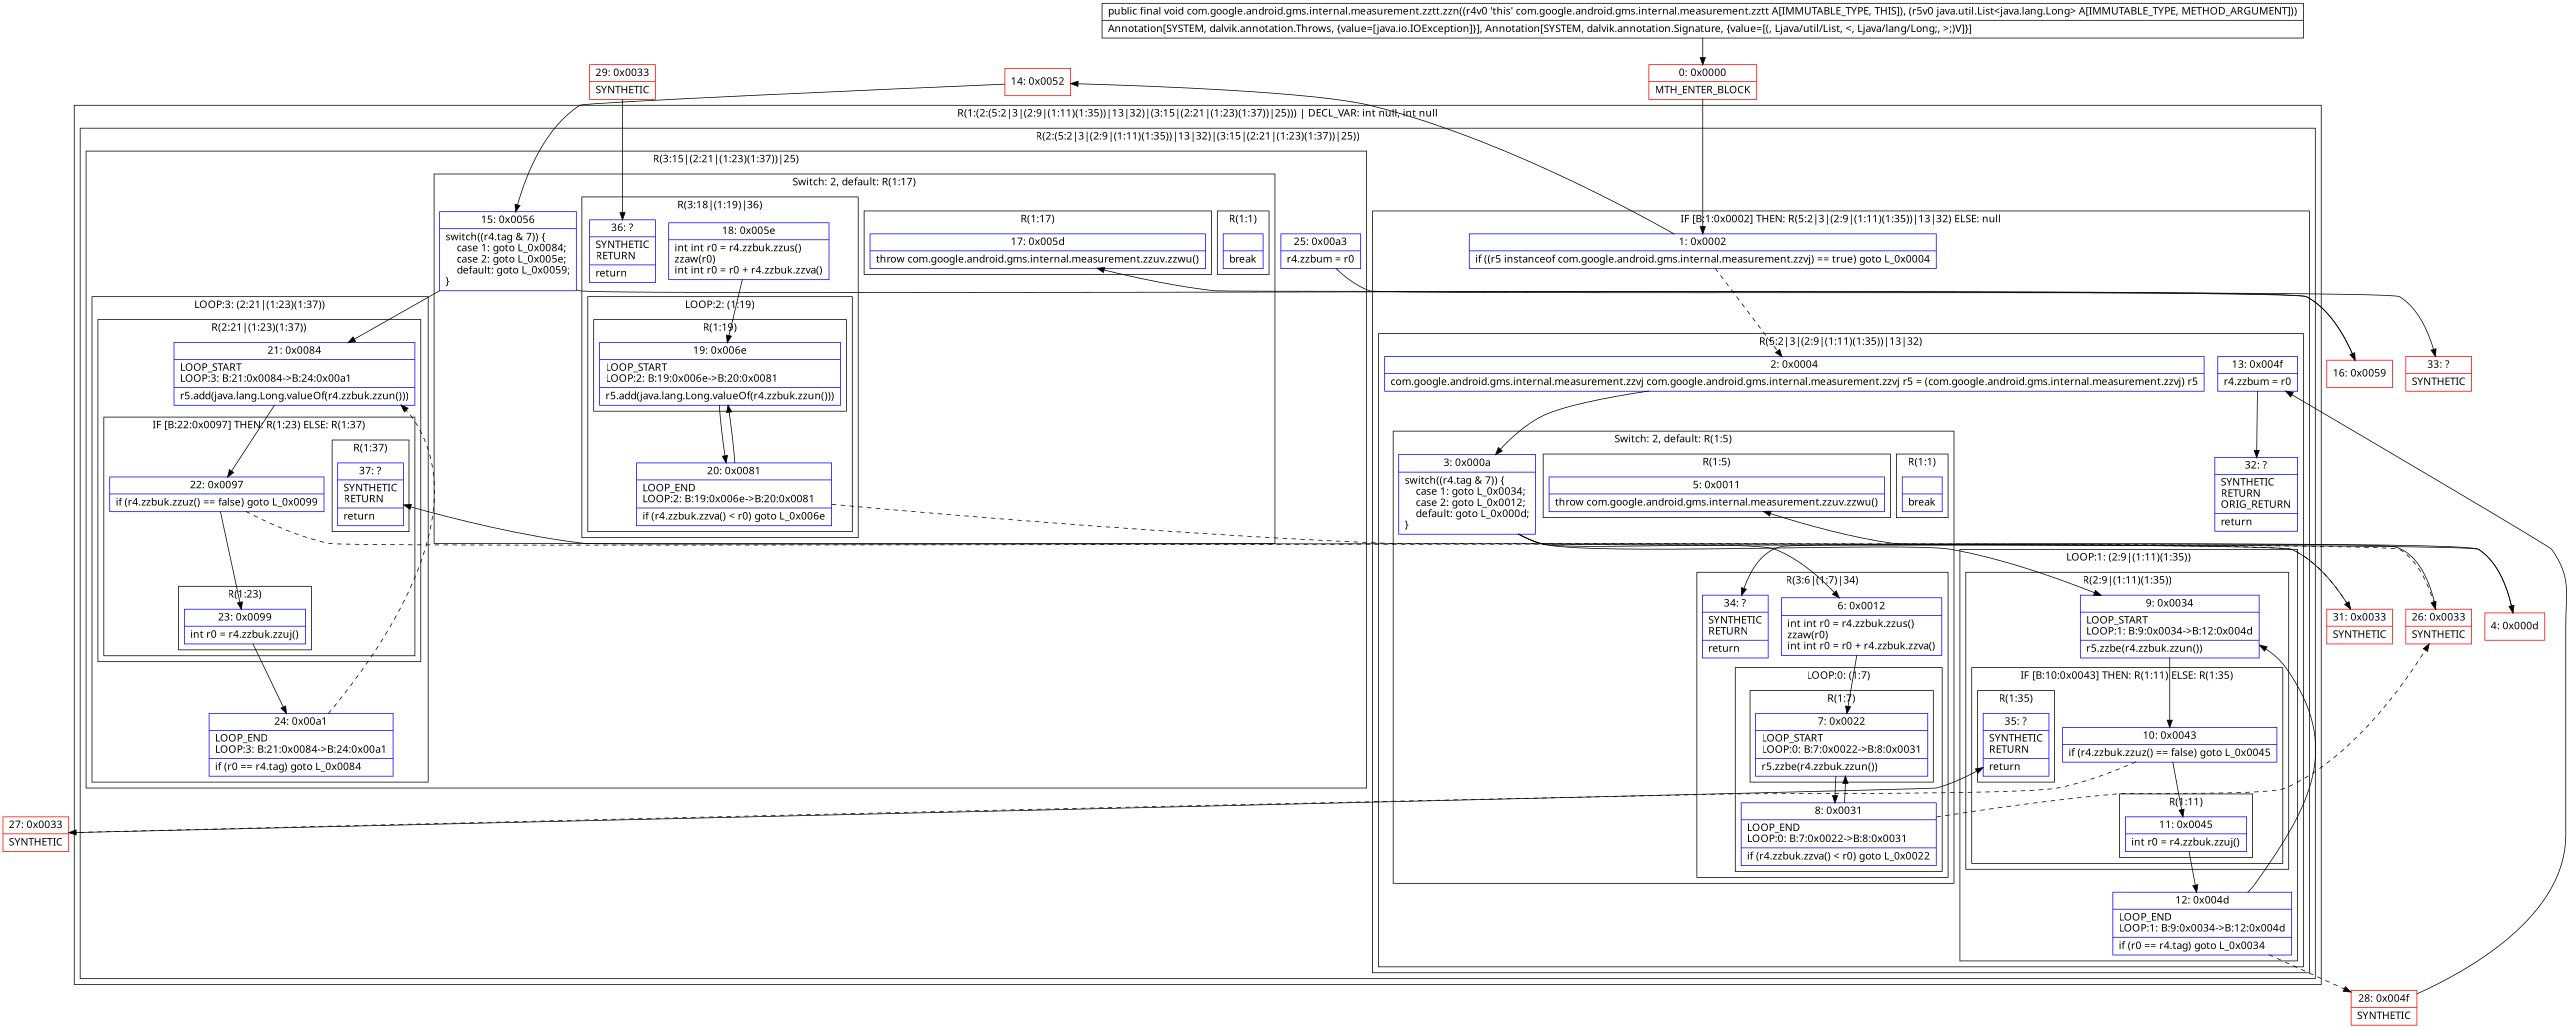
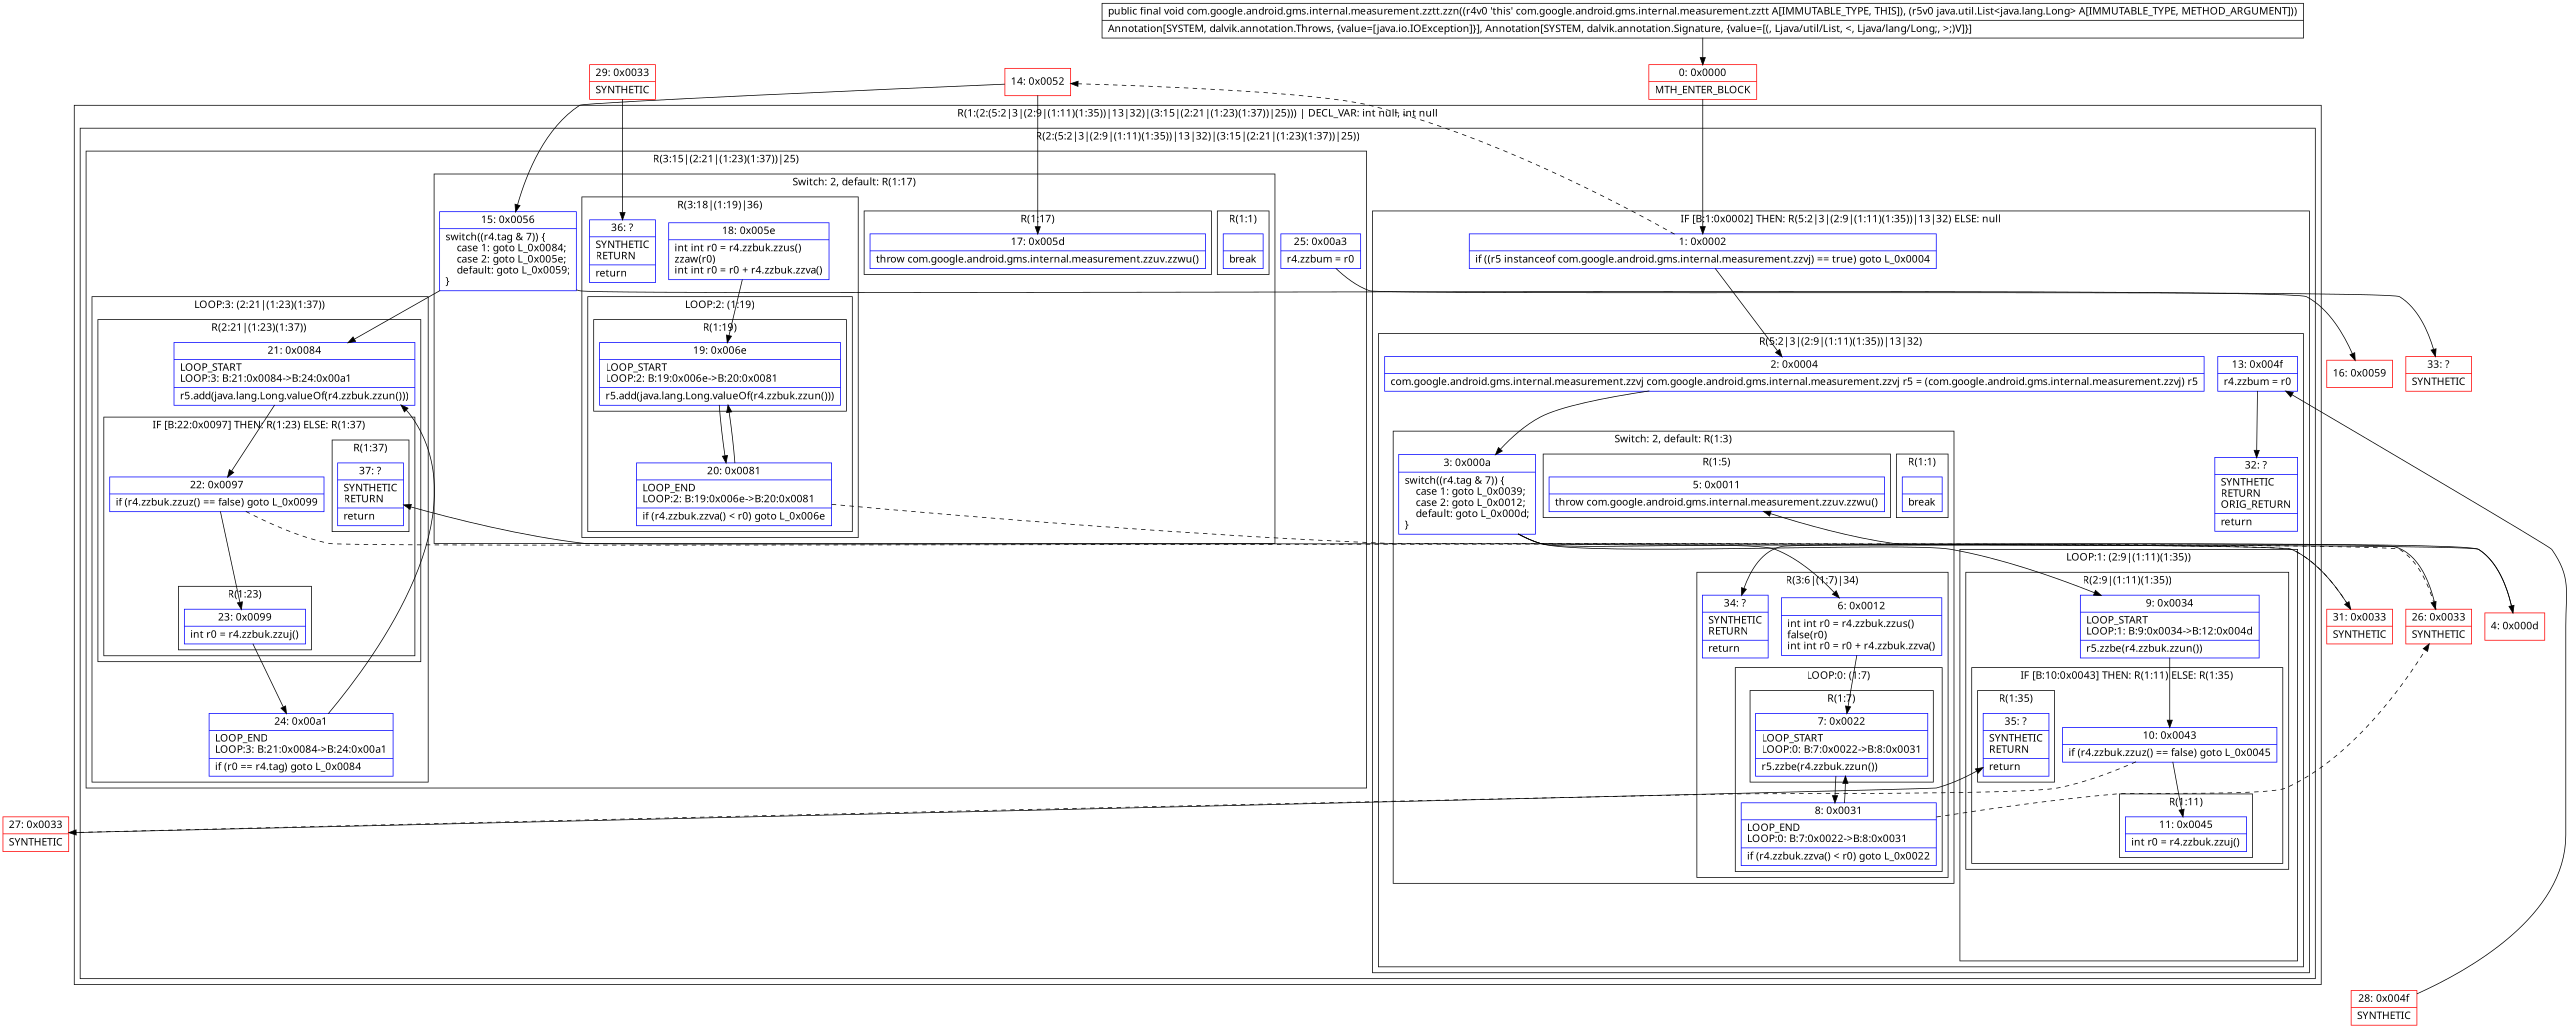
(1389, 111) -> (1389, 111)
(1745, 292) -> (1038, 161)
(1746, 310) -> (1746, 310)
(1674, 440) -> (1674, 440)
(1465, 492) -> (1465, 492)
(407, 594) -> (407, 594)
(1808, 635) -> (1808, 635)
(2202, 924) -> none
